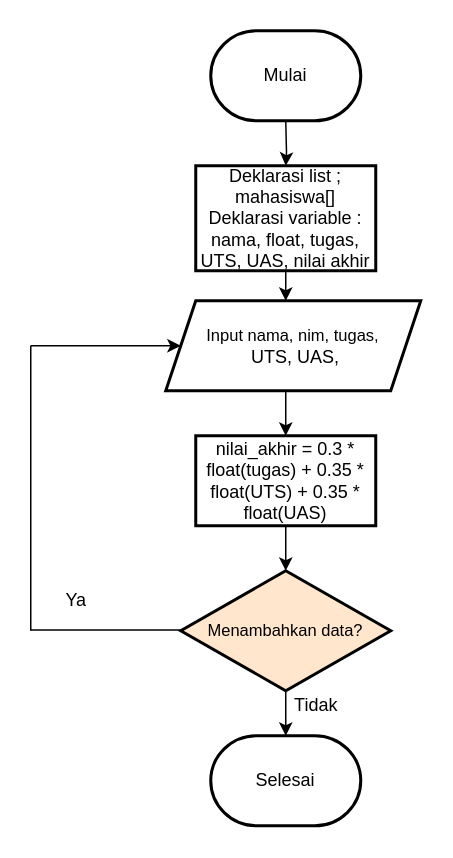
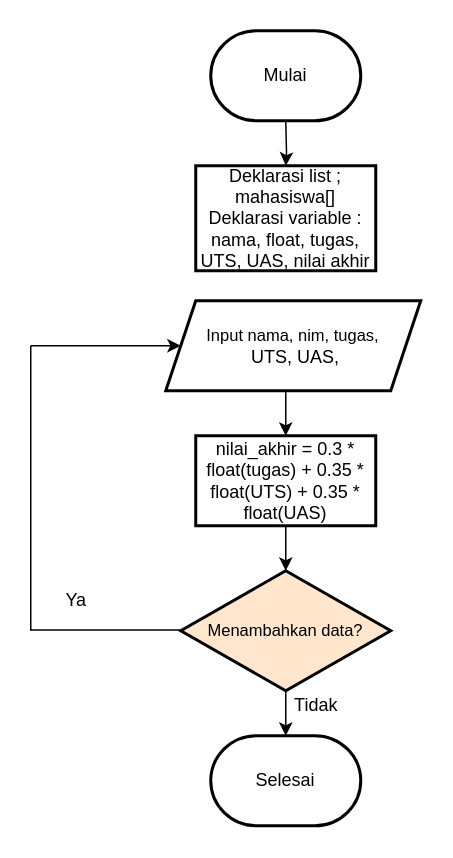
(286, 281) -> none
